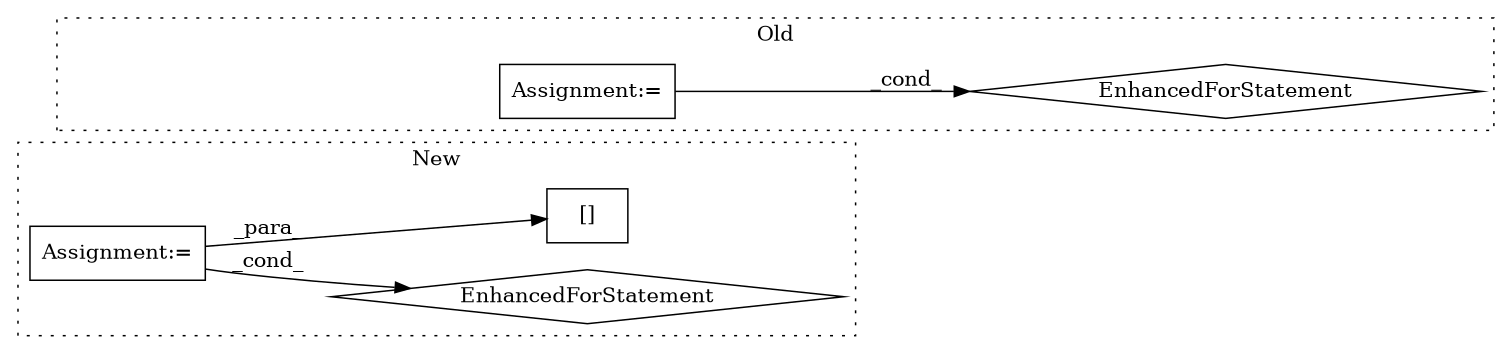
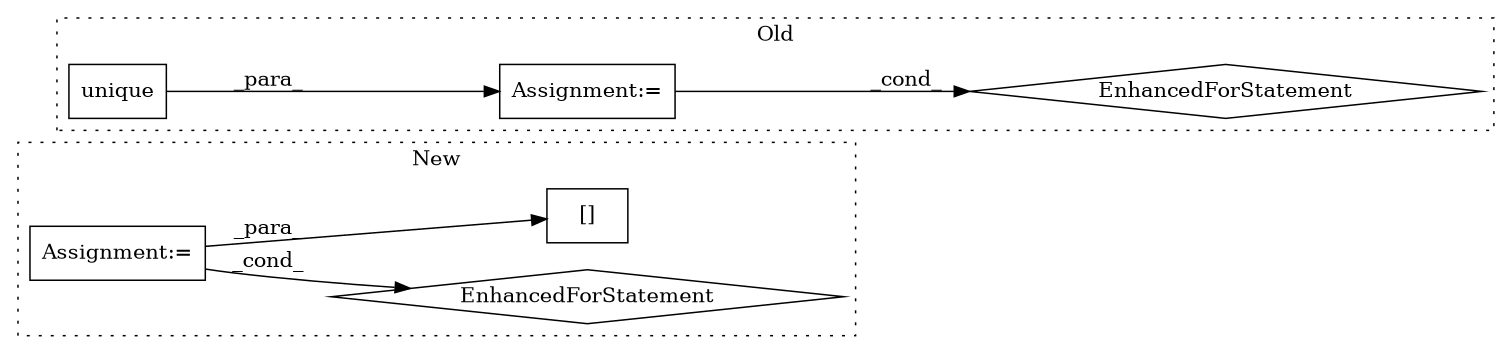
none -> (118, 91)
